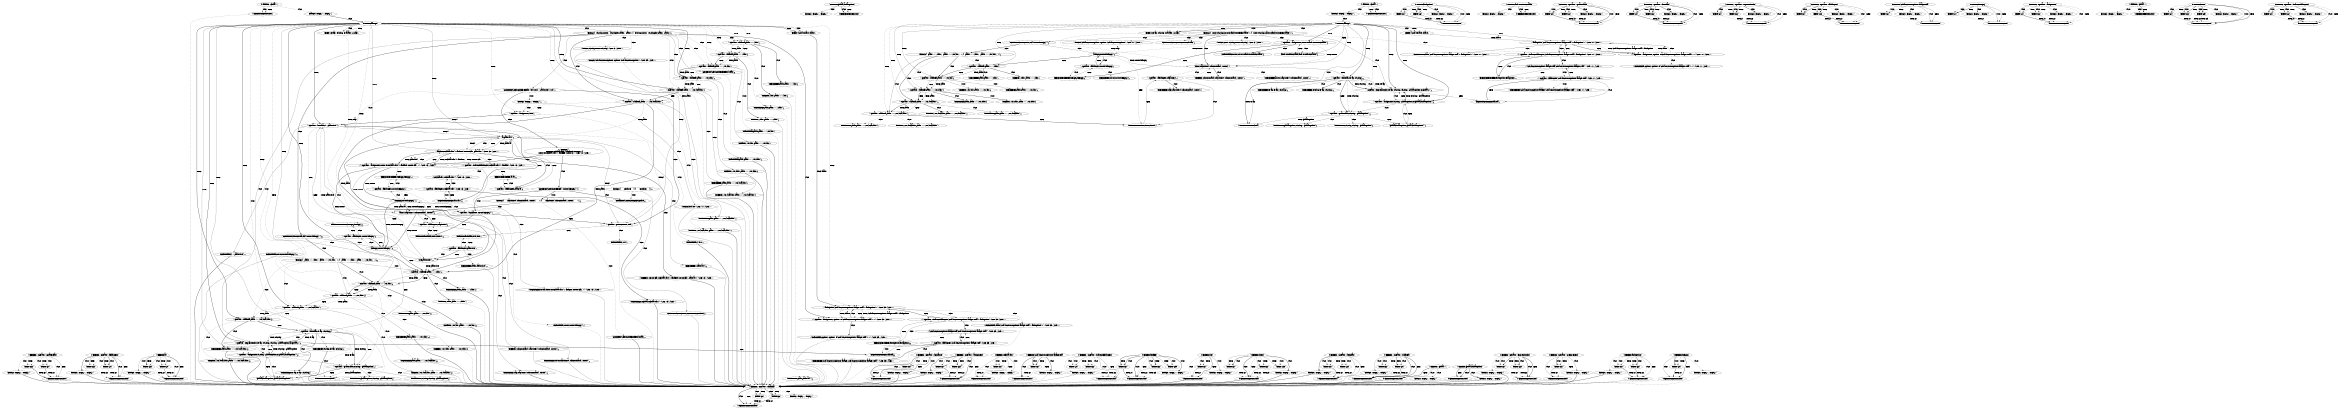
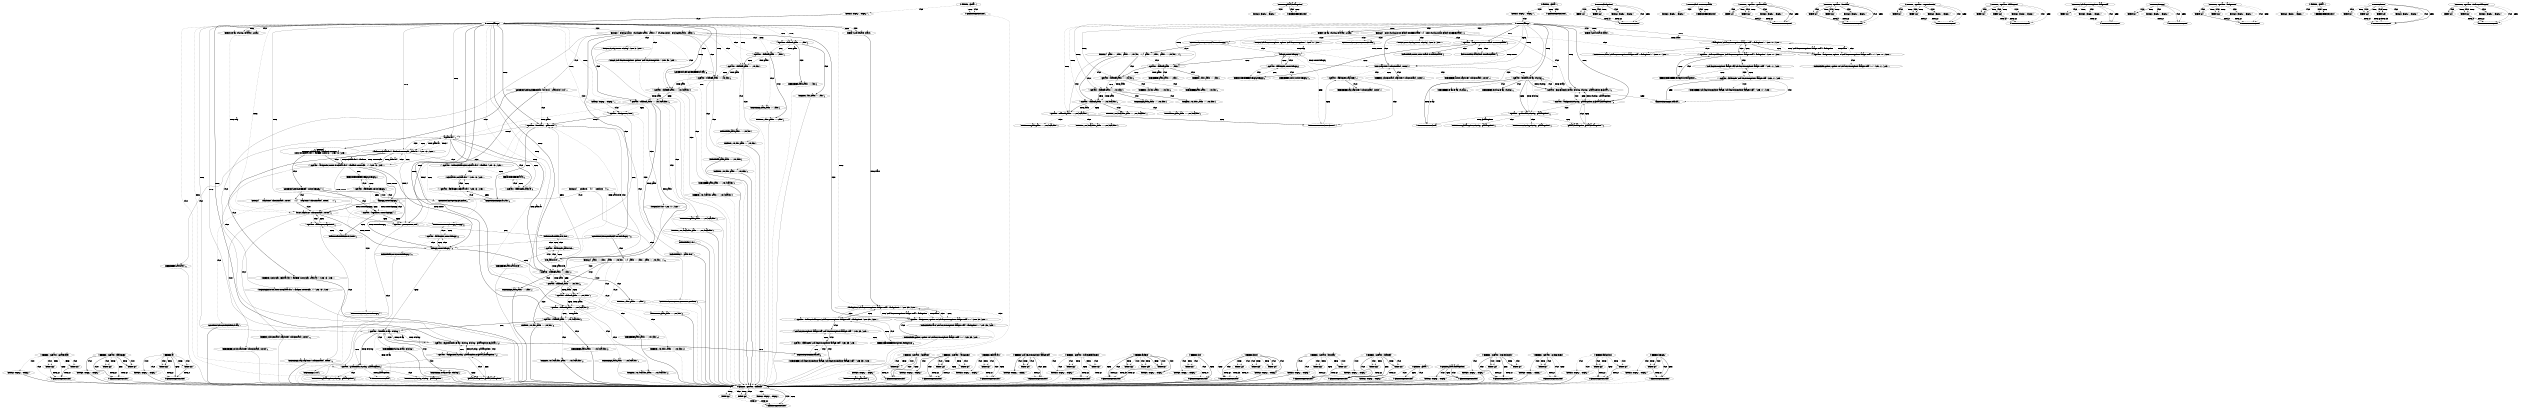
none -> (629, 193)
(653, 302) -> none
